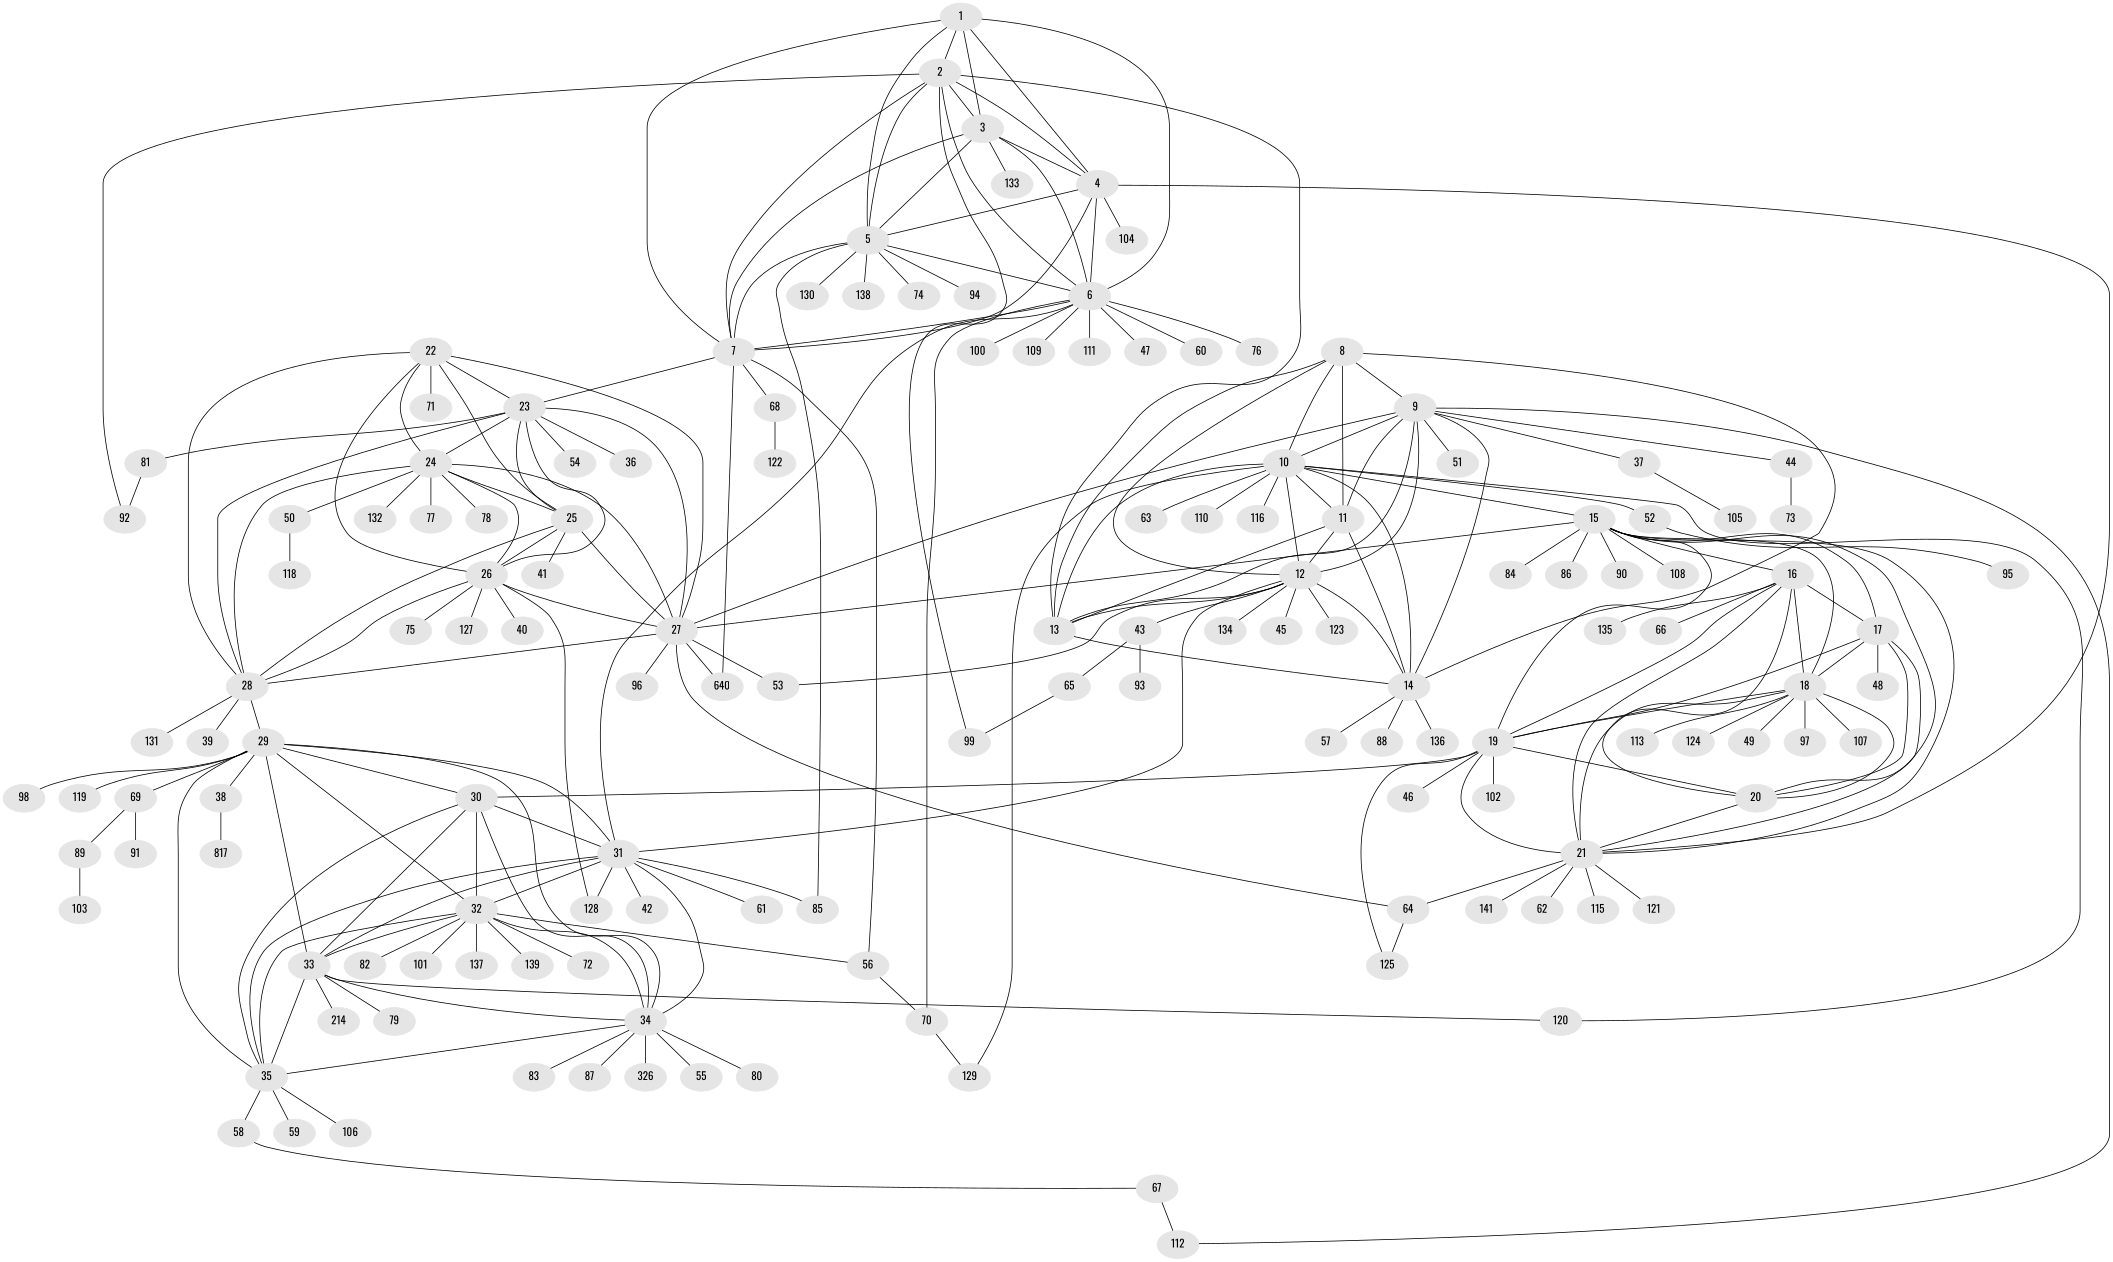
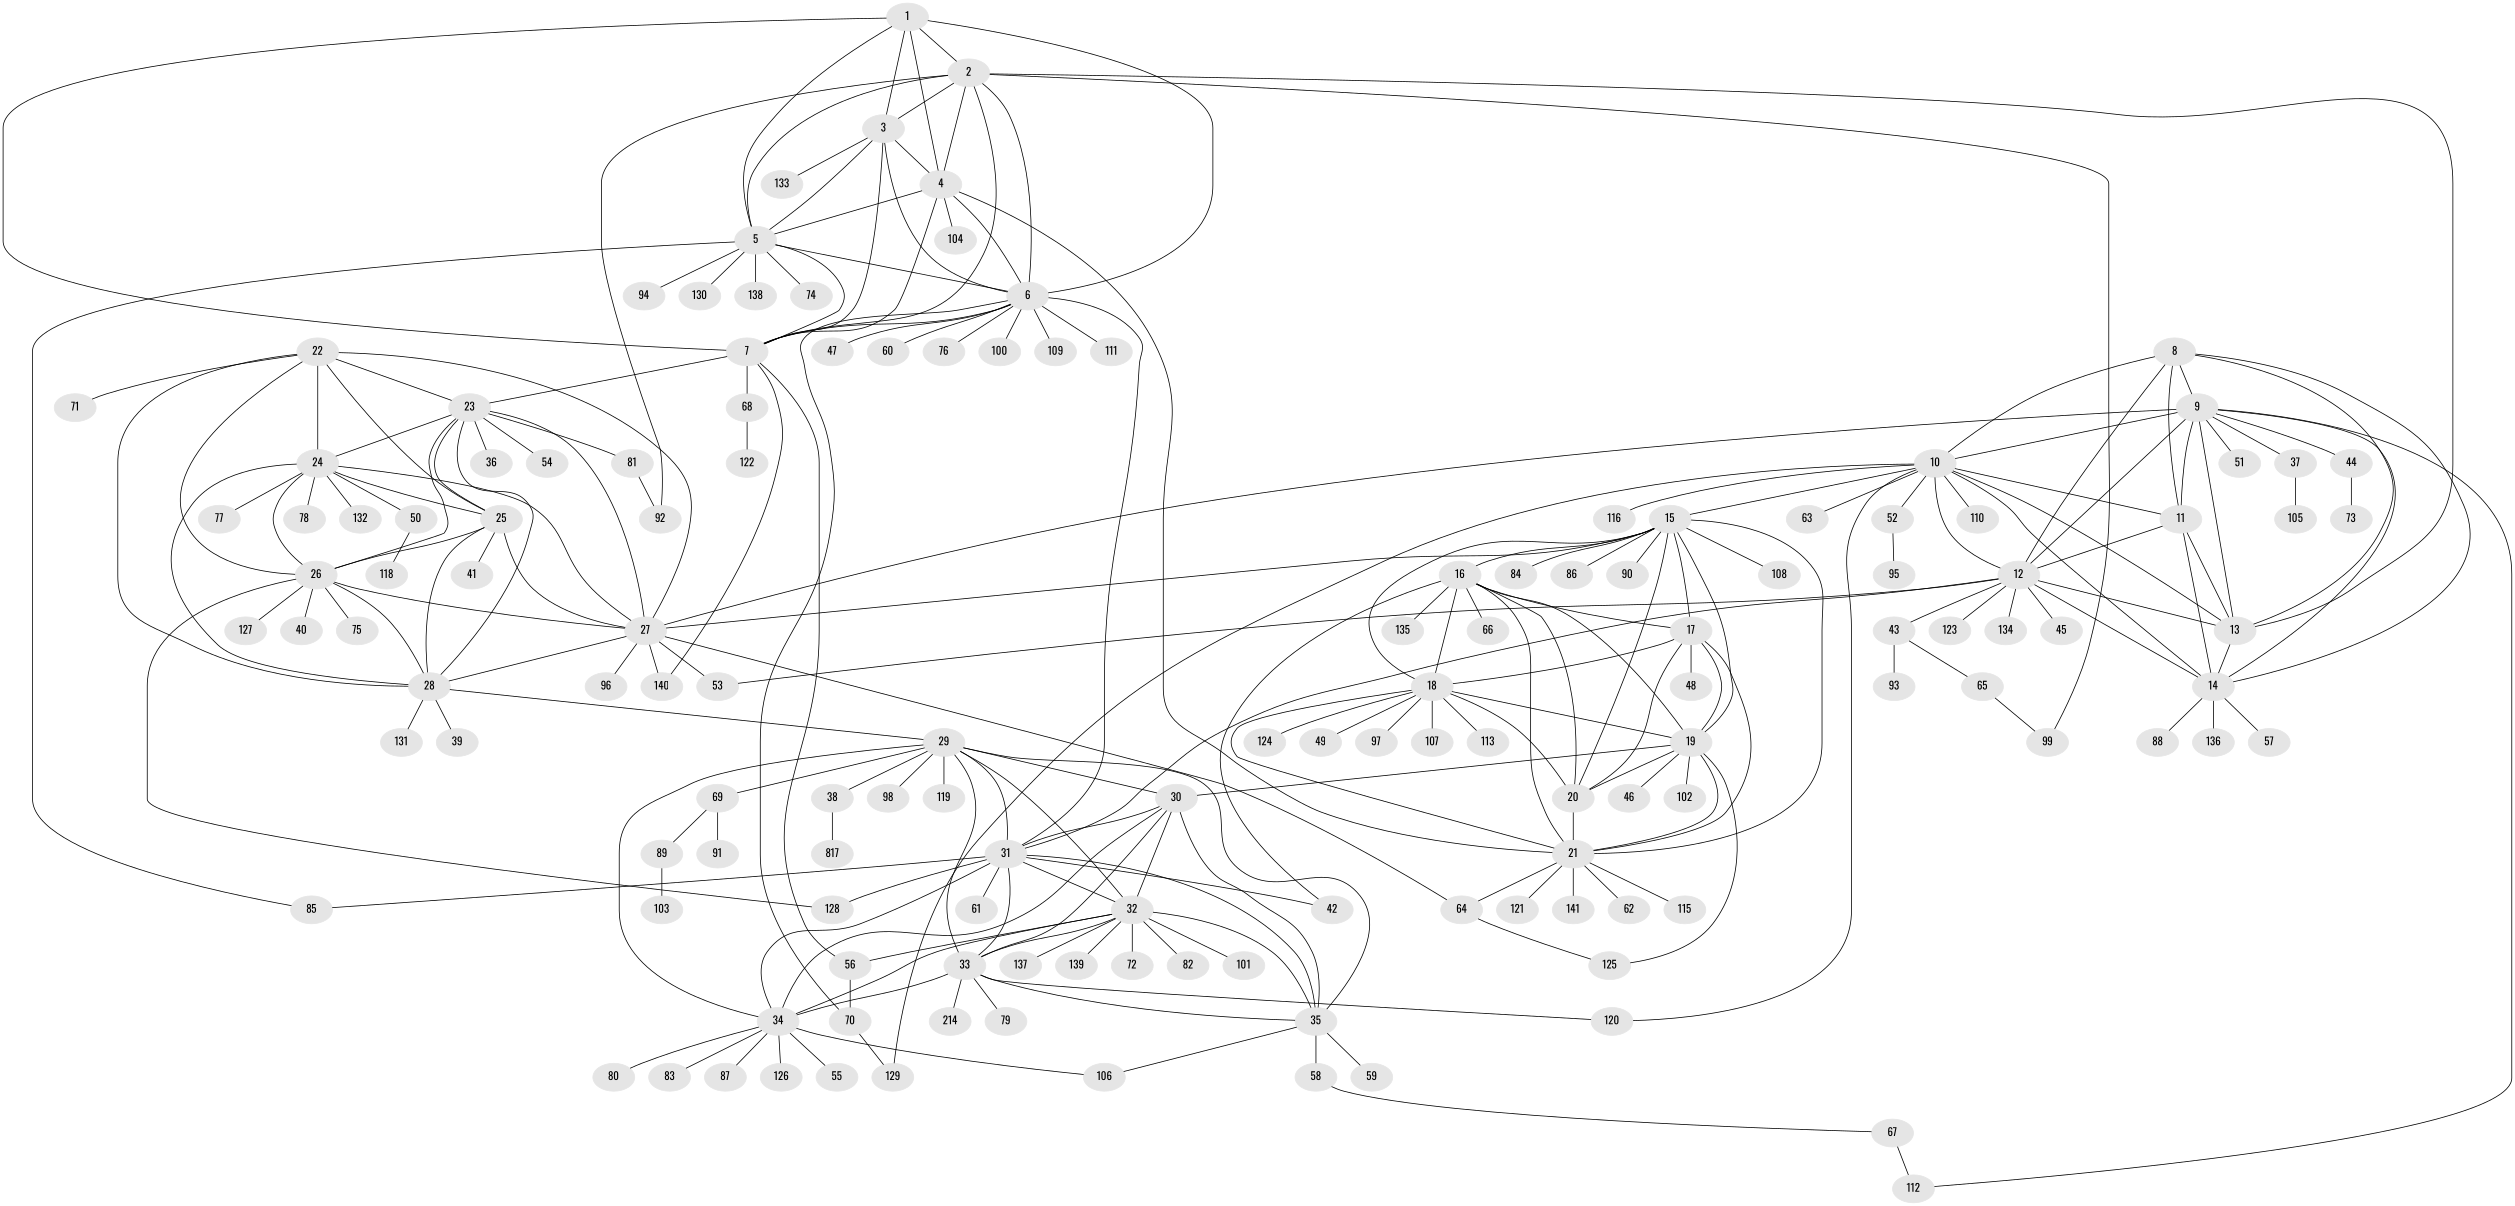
(722, 687) -> (662, 687)
none -> (1243, 704)
(456, 1049) -> (939, 1057)
(646, 1077) -> (781, 1077)
